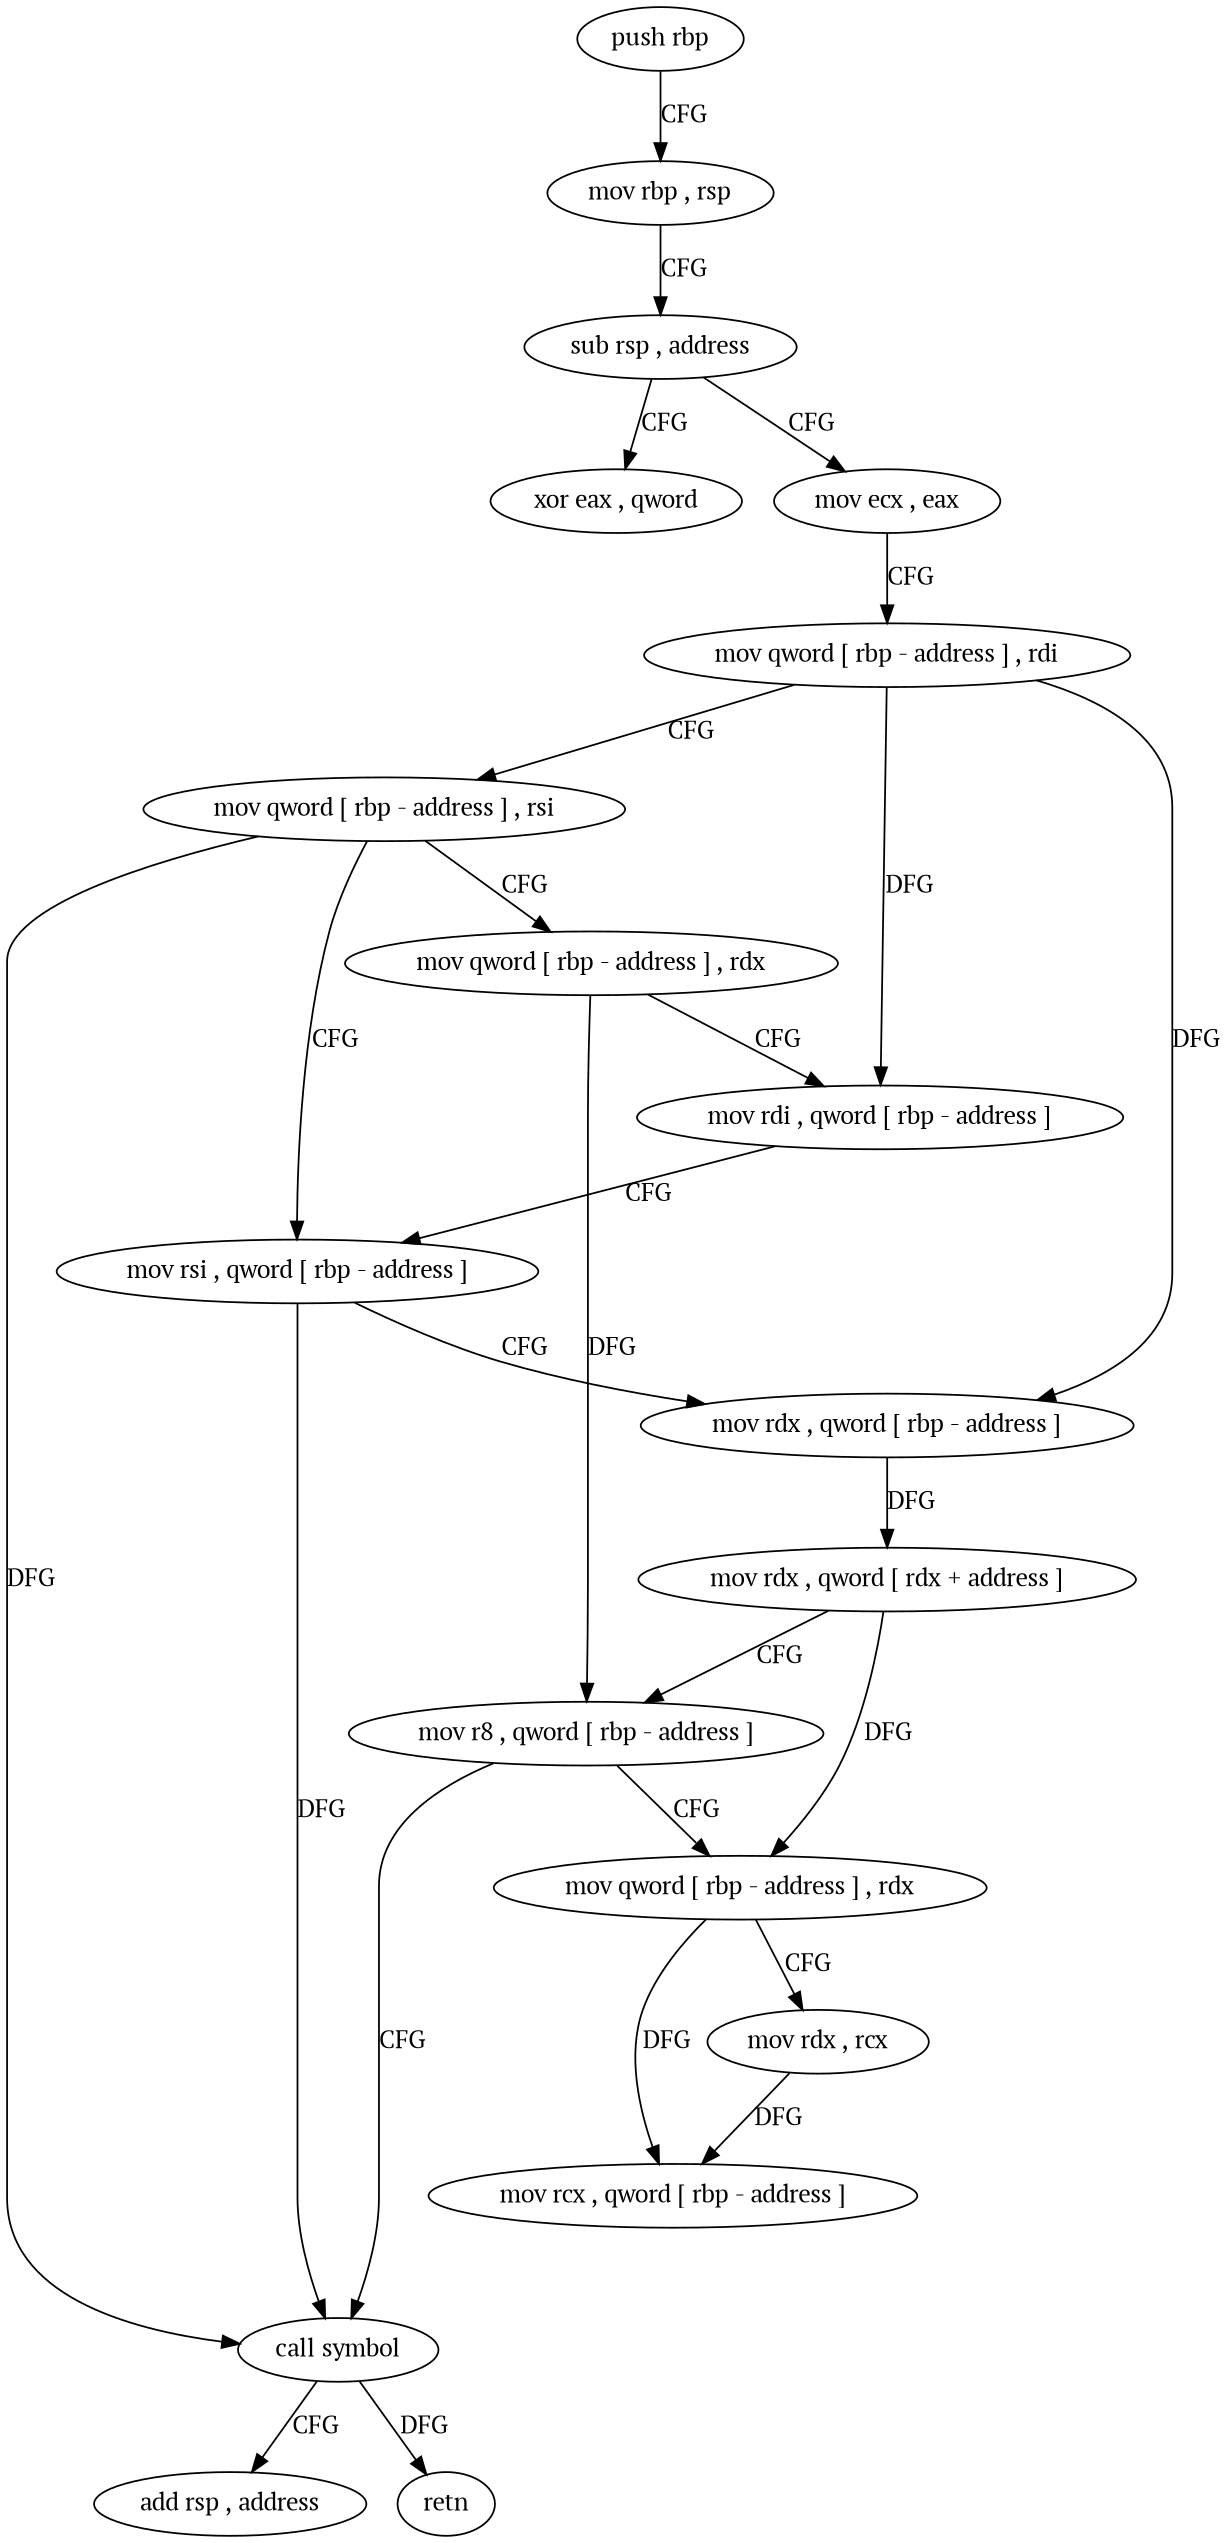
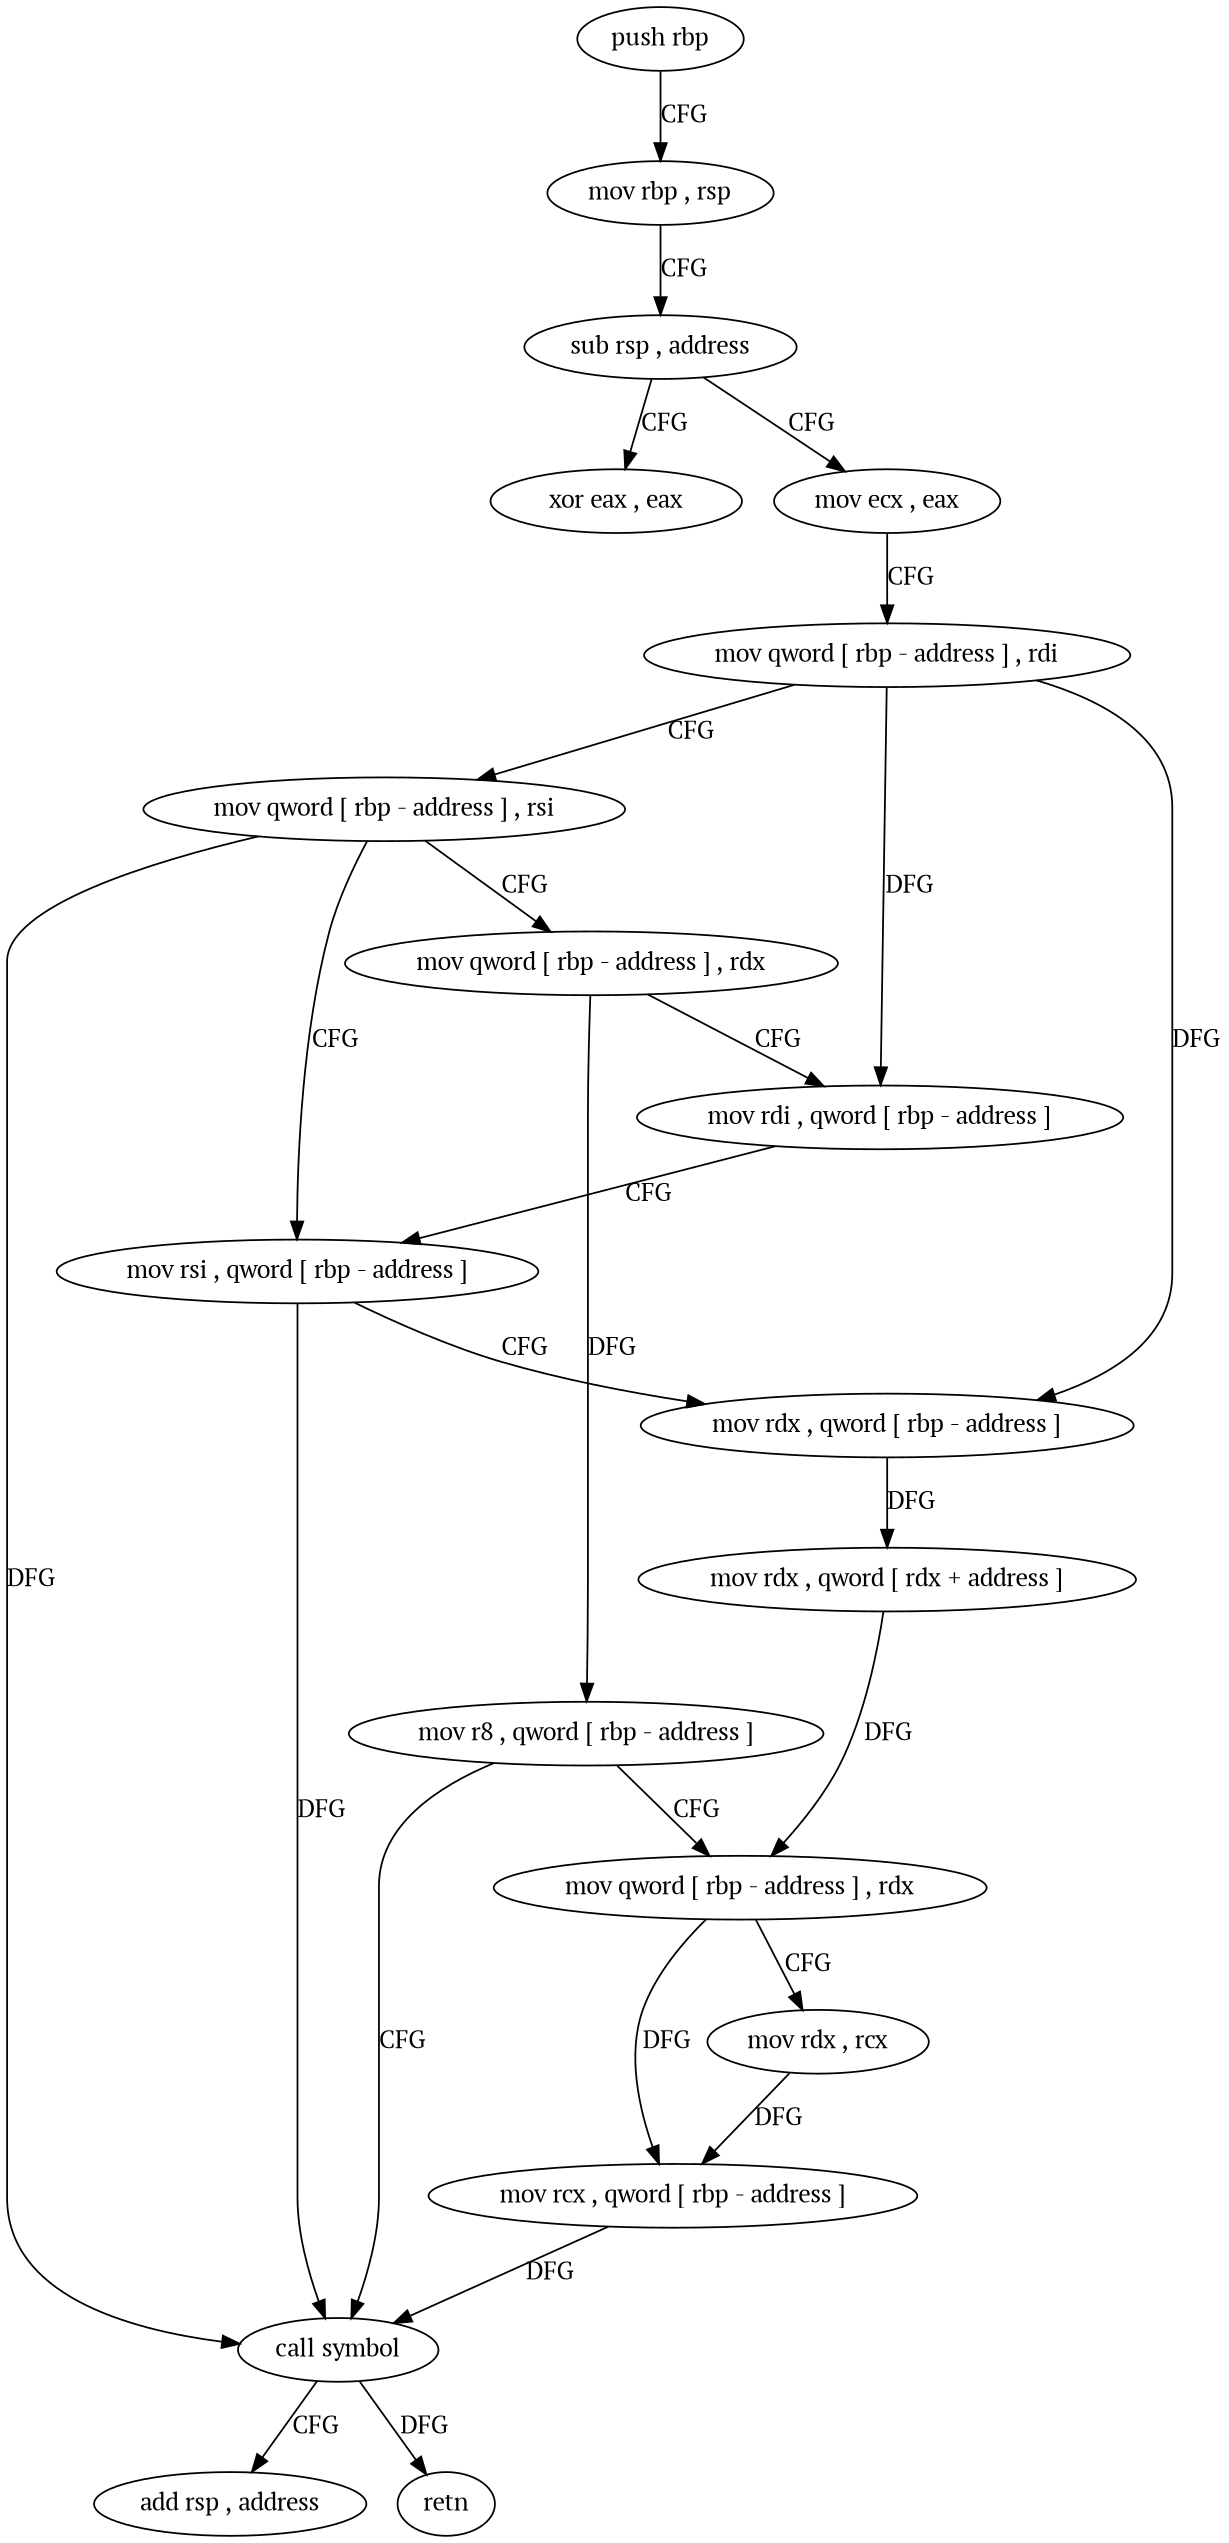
(616, 501) -> (616, 501)
(745, 1653) -> none
none -> (509, 2271)
